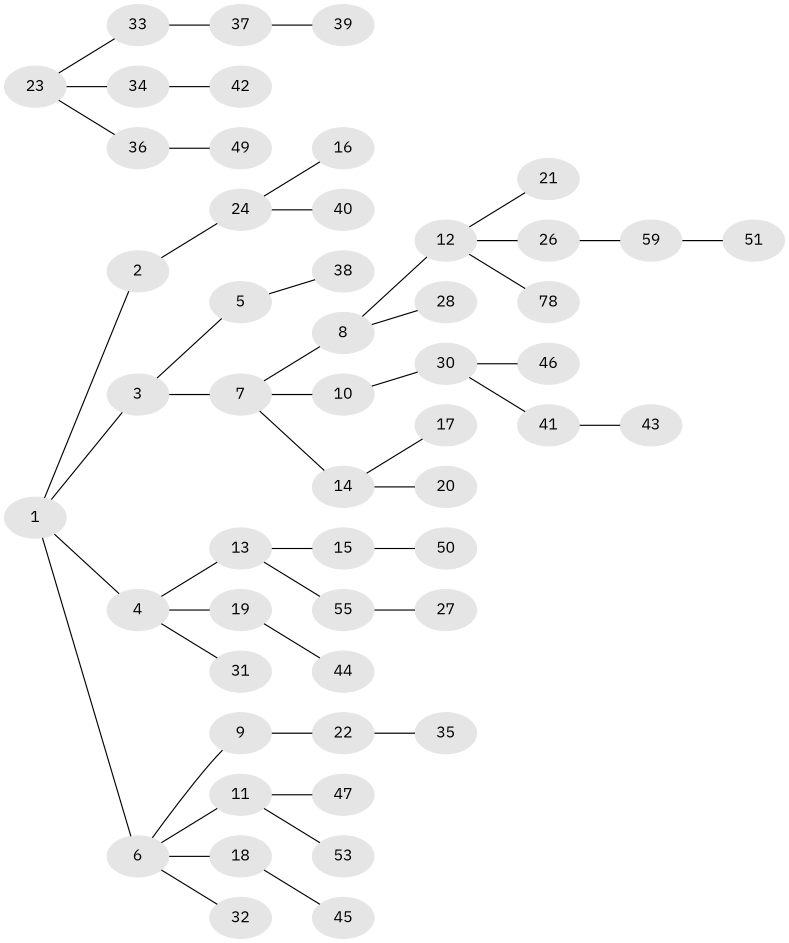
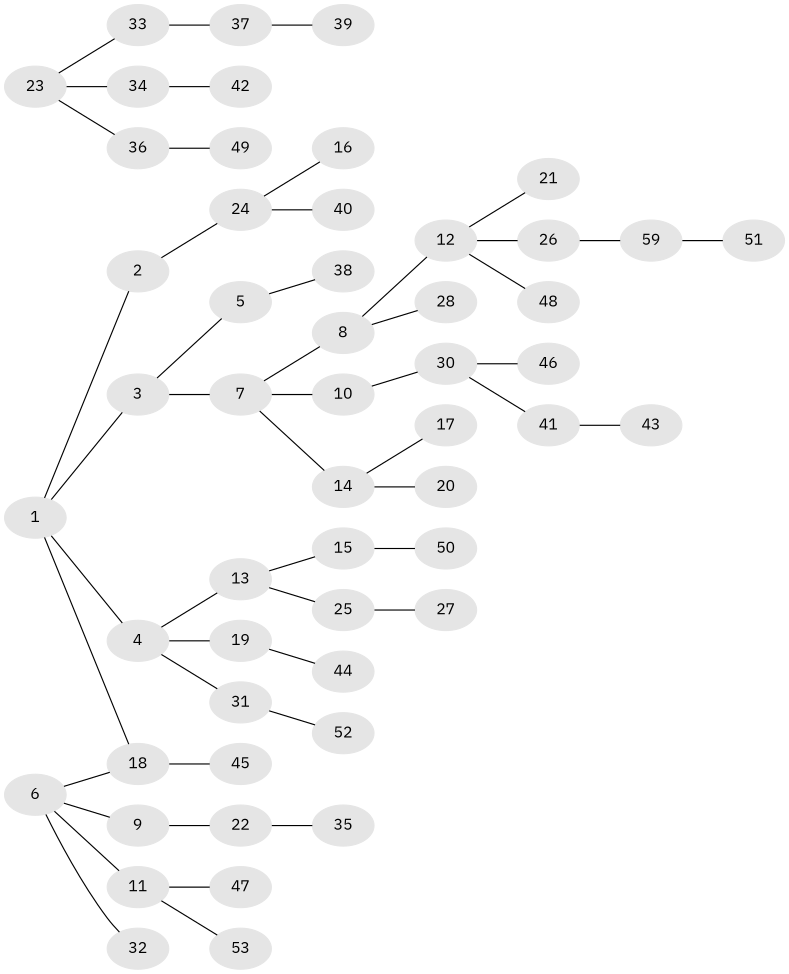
(548, 302) -> (548, 302)
(343, 610) -> (343, 610)
(87, 687) -> (87, 641)
none -> (343, 733)
